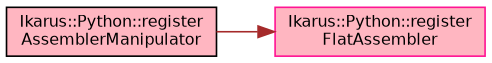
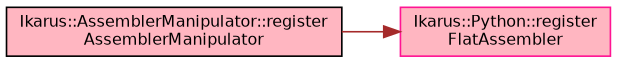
(112, 32) -> (174, 32)
